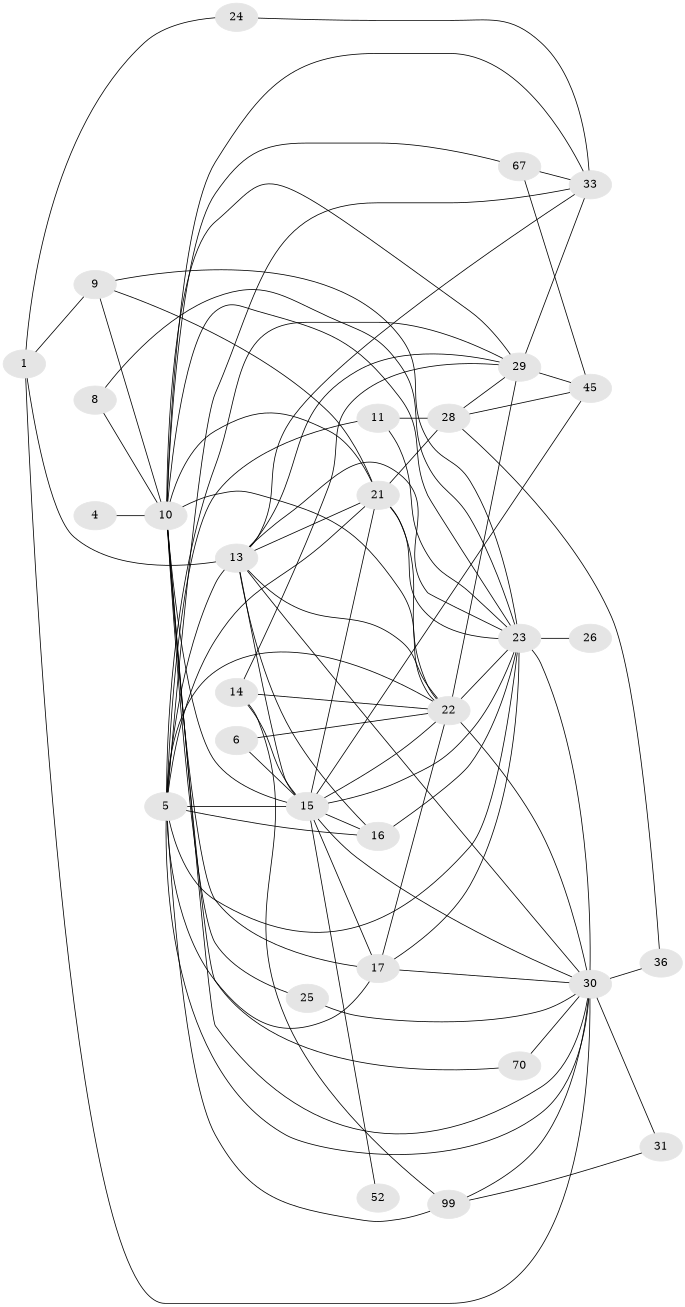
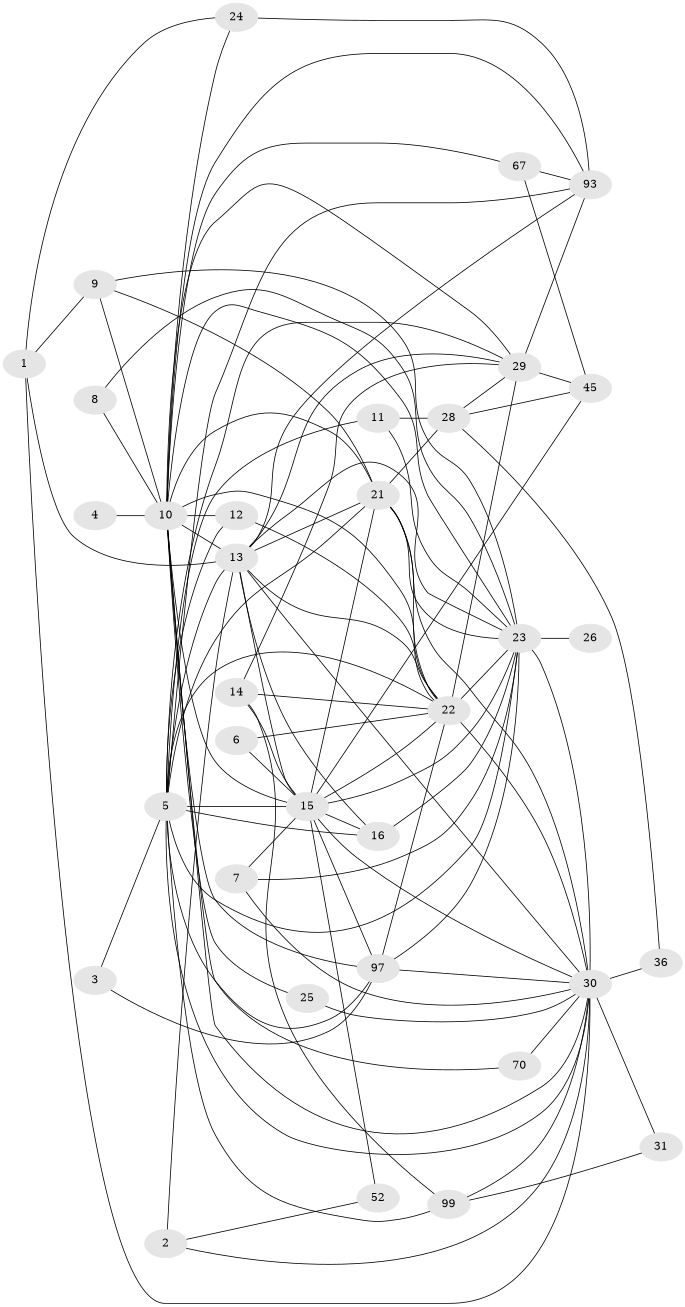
(590, 185) -> (590, 185)
none -> (188, 228)
none -> (237, 516)
none -> (203, 538)
none -> (519, 751)
none -> (237, 879)
(378, 968) -> (378, 968)
none -> (95, 980)
none -> (166, 1244)
